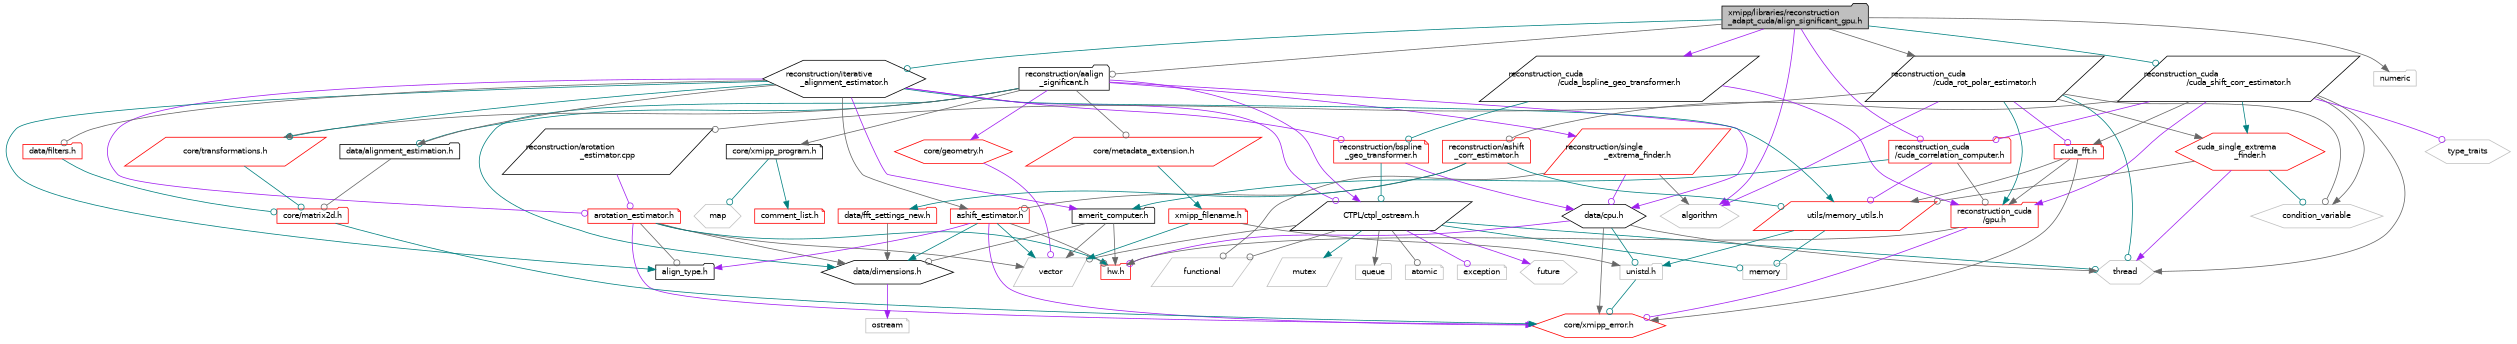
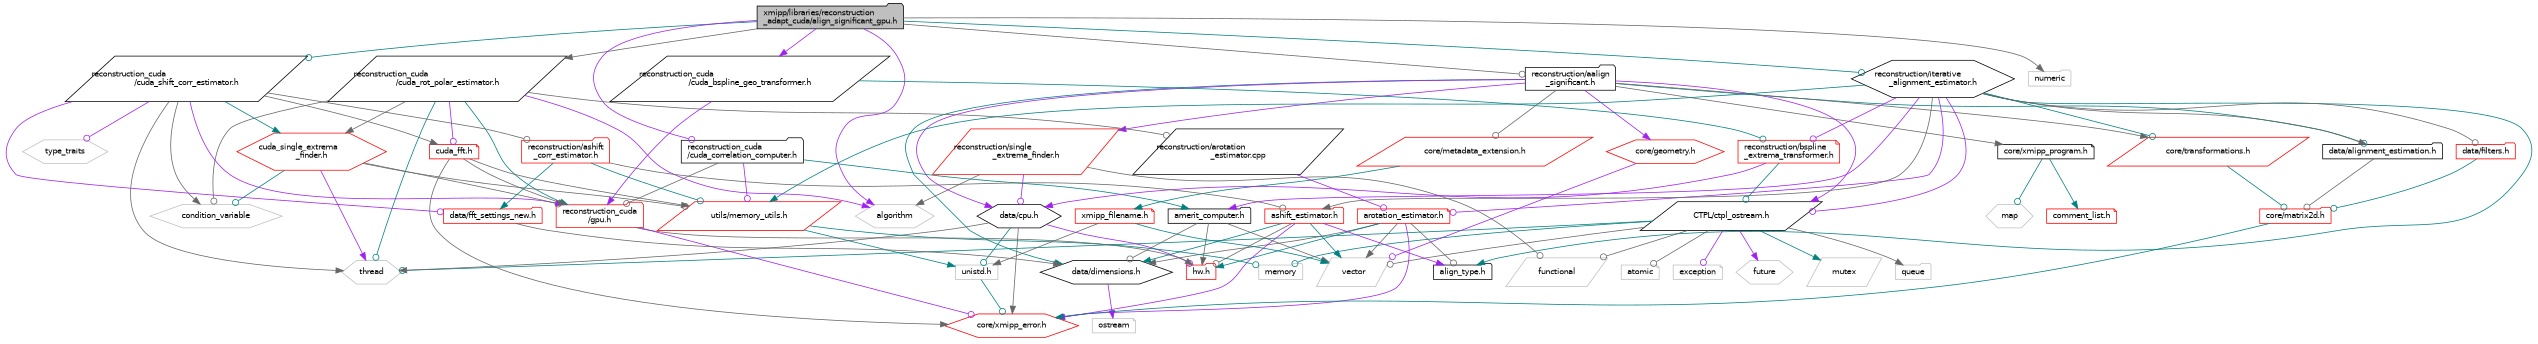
(2074, 120) -> (169, 192)
(1381, 152) -> (1789, 152)
(1950, 152) -> (742, 152)
none -> (493, 189)
